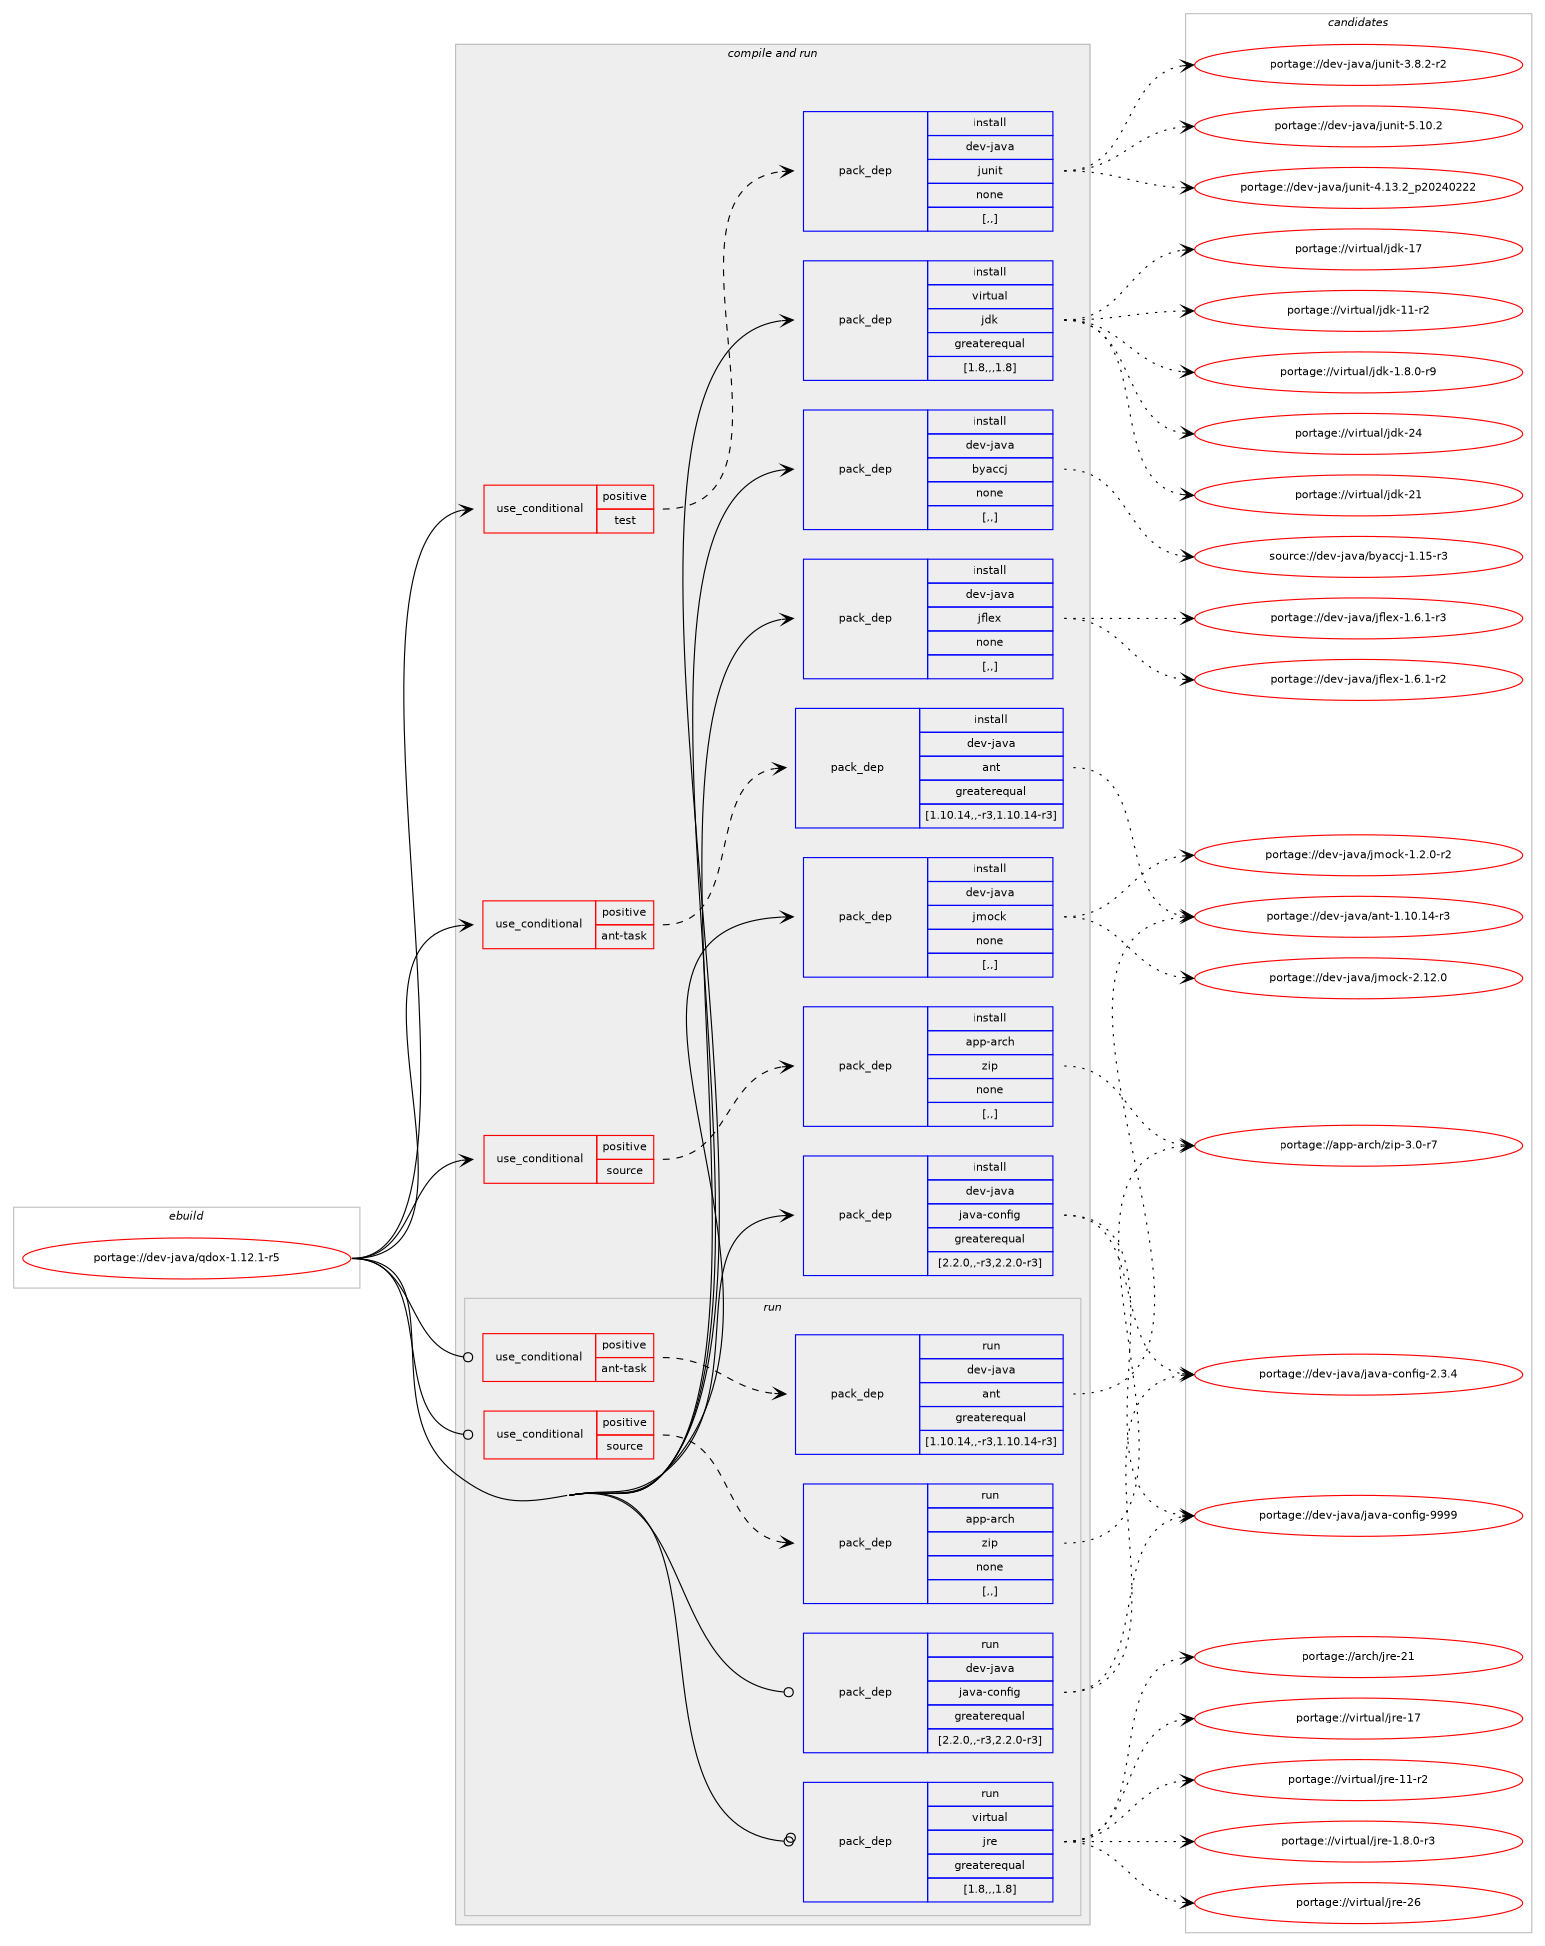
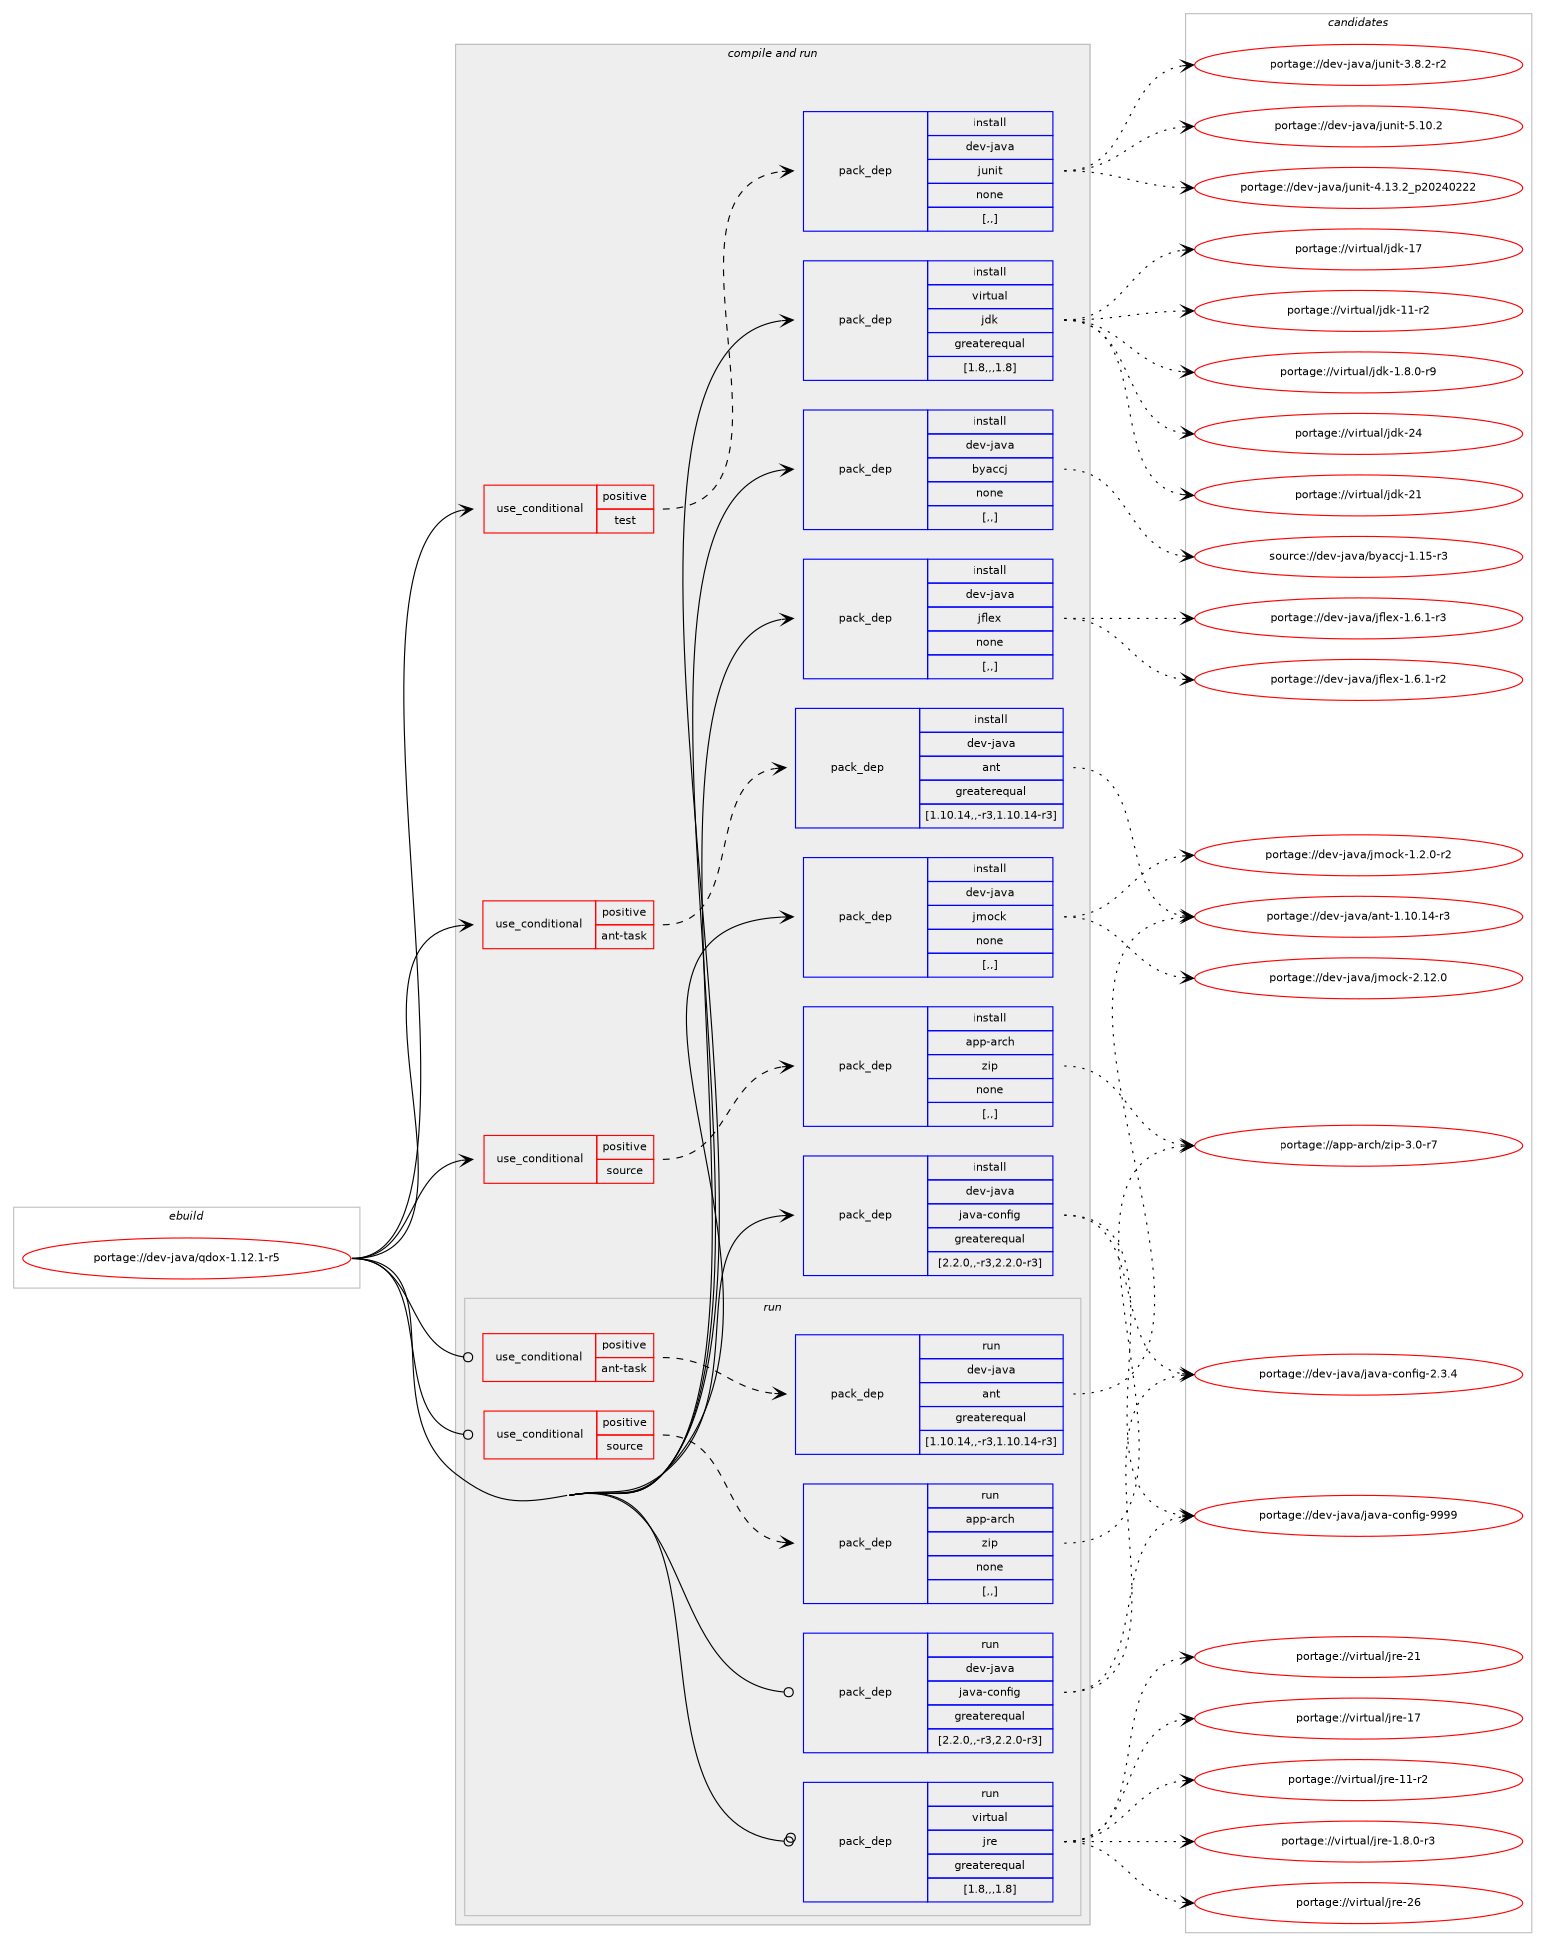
(1359, 1657) -> (1359, 1657)
